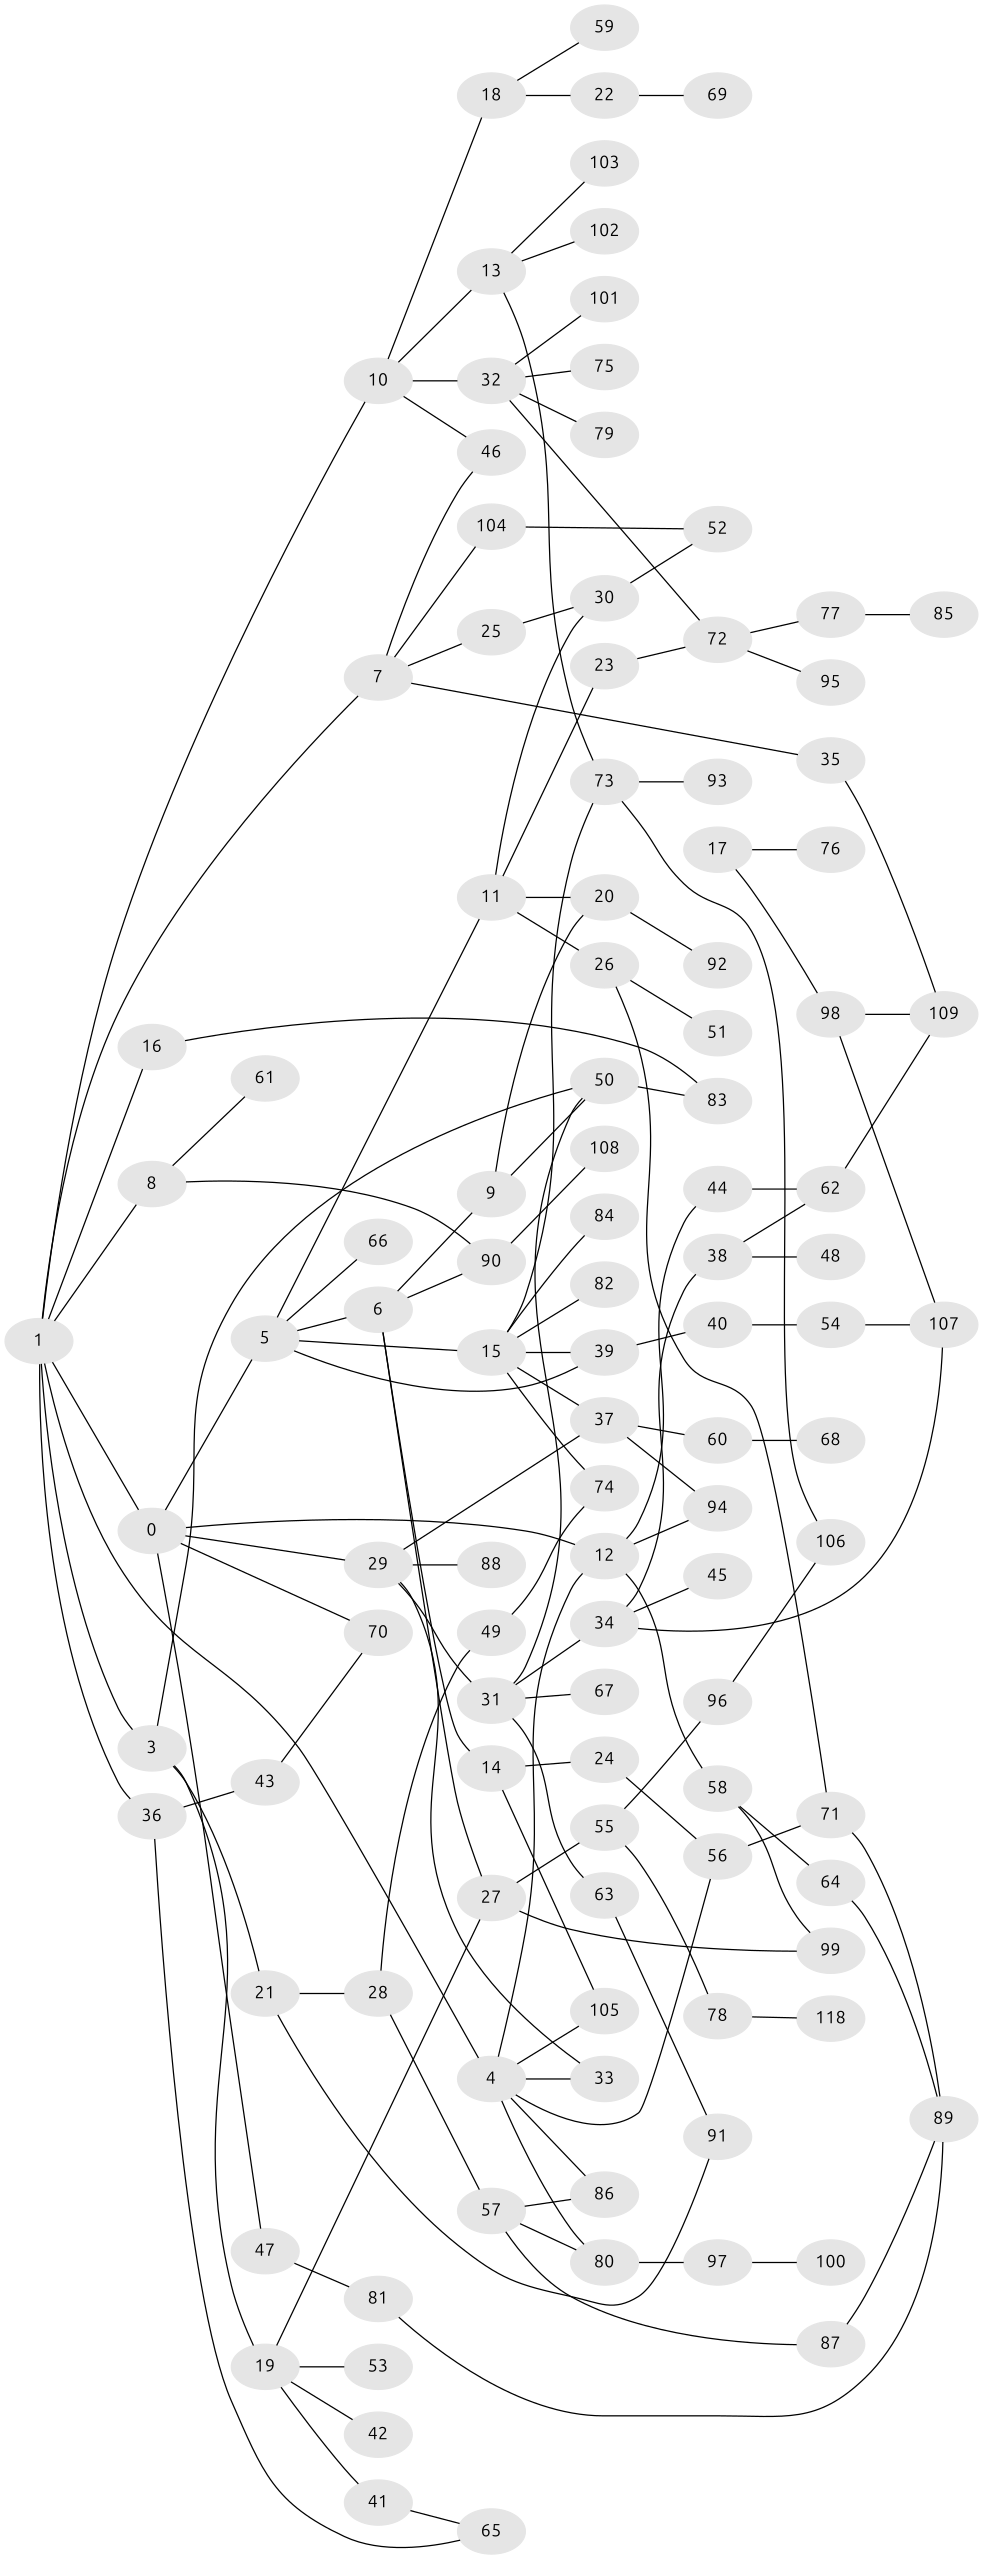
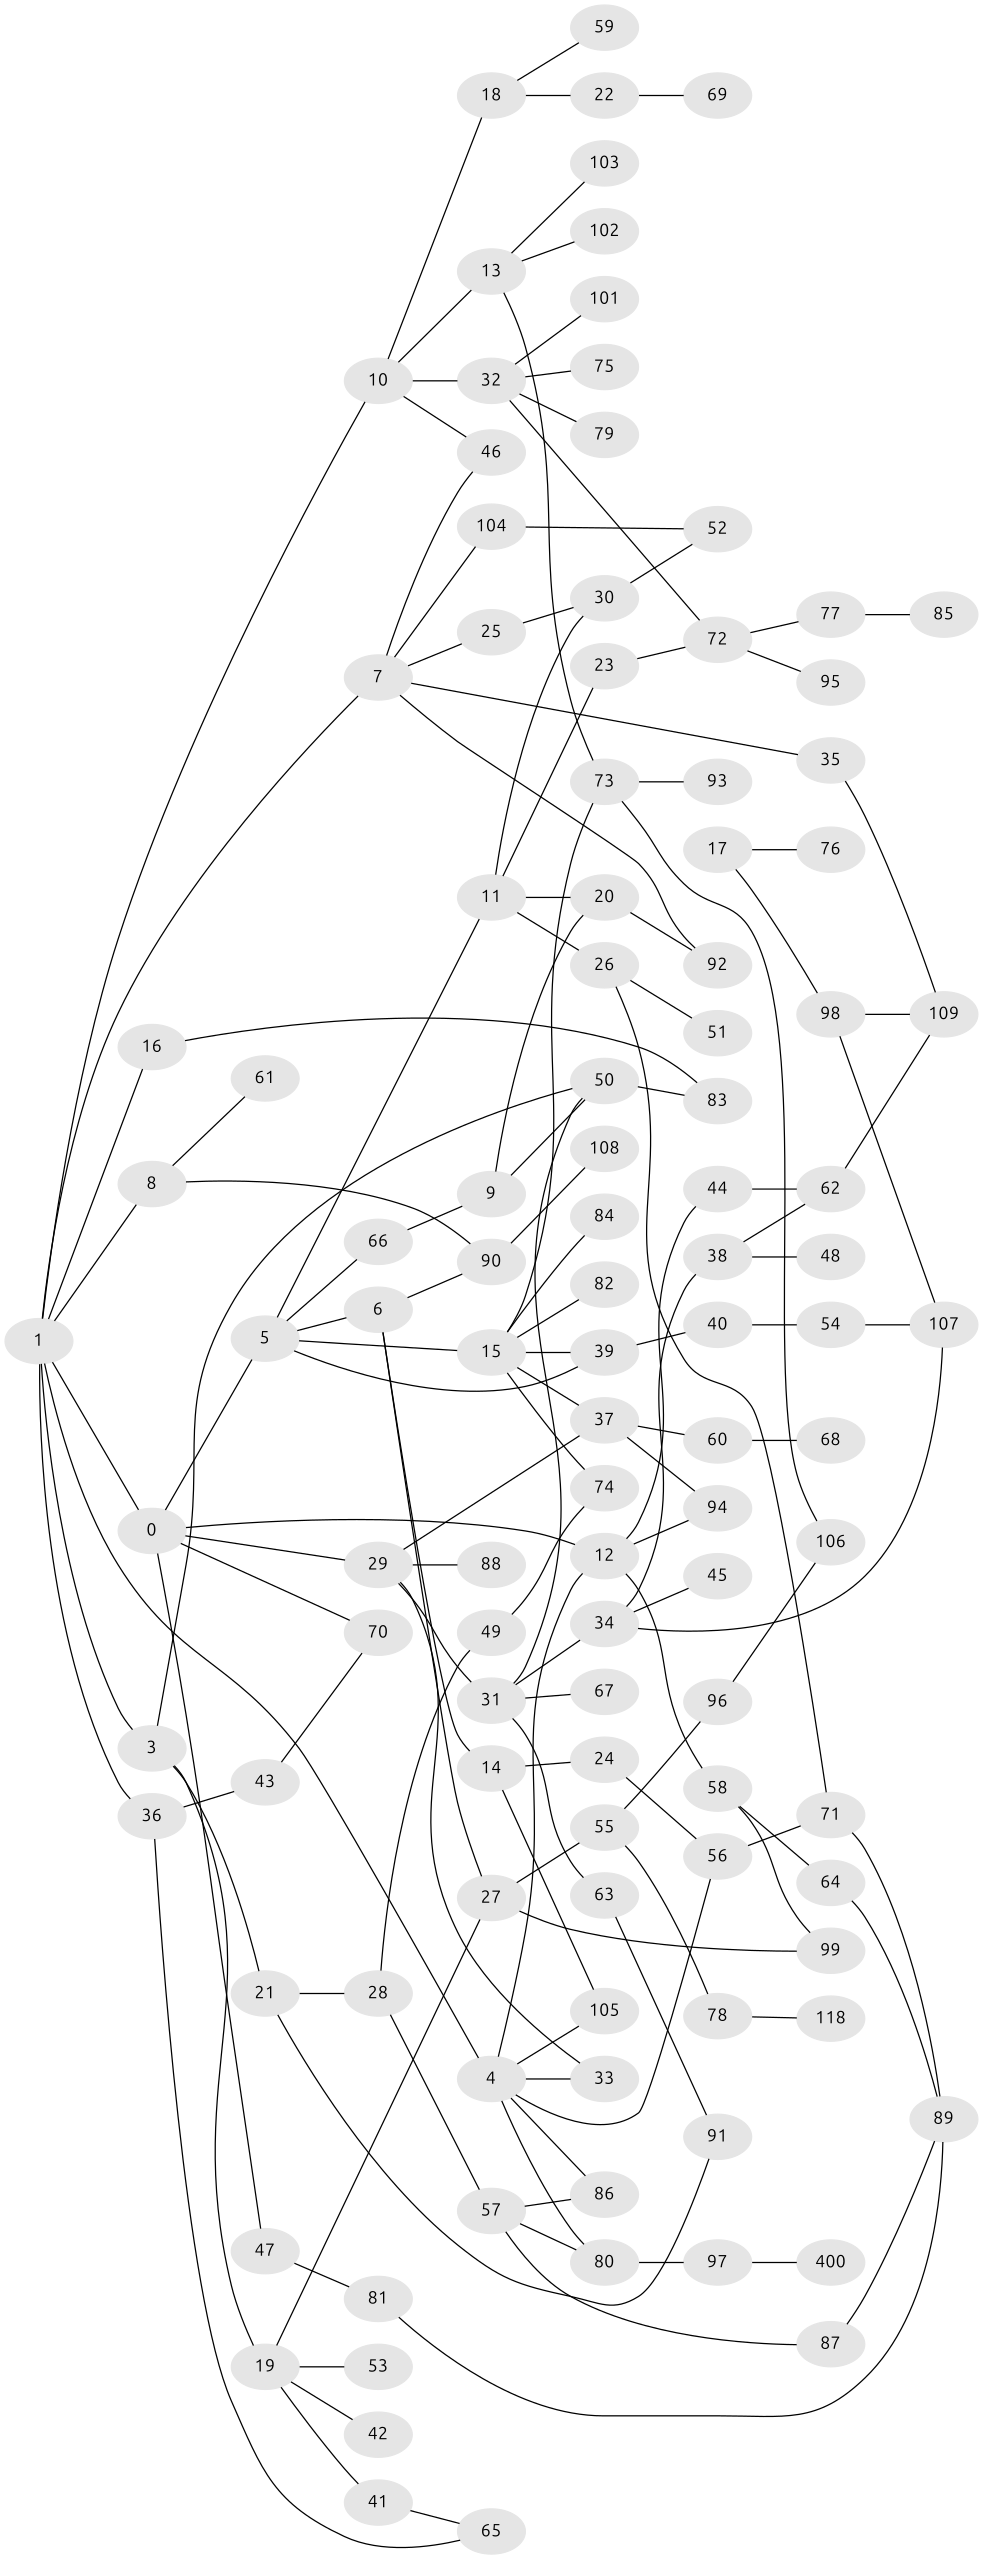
none -> (560, 810)
(435, 1252) -> (443, 1214)
(831, 2262) -> (831, 2262)
